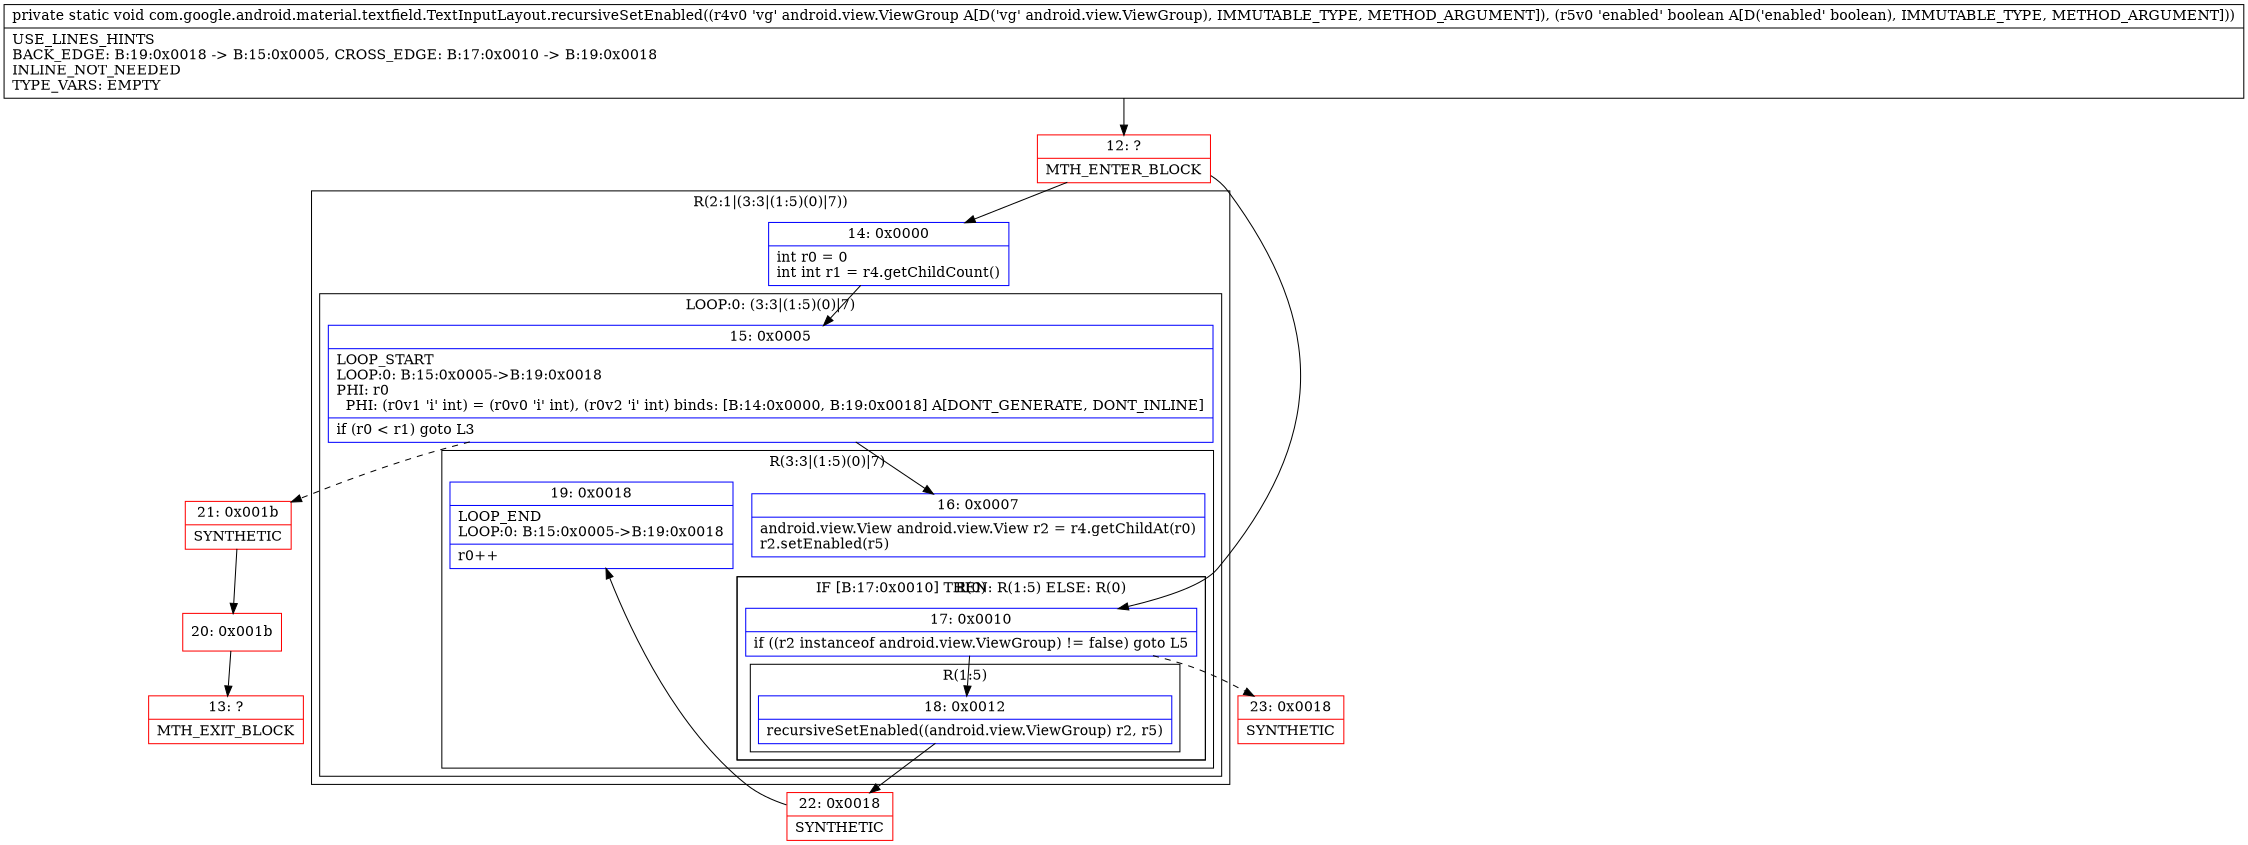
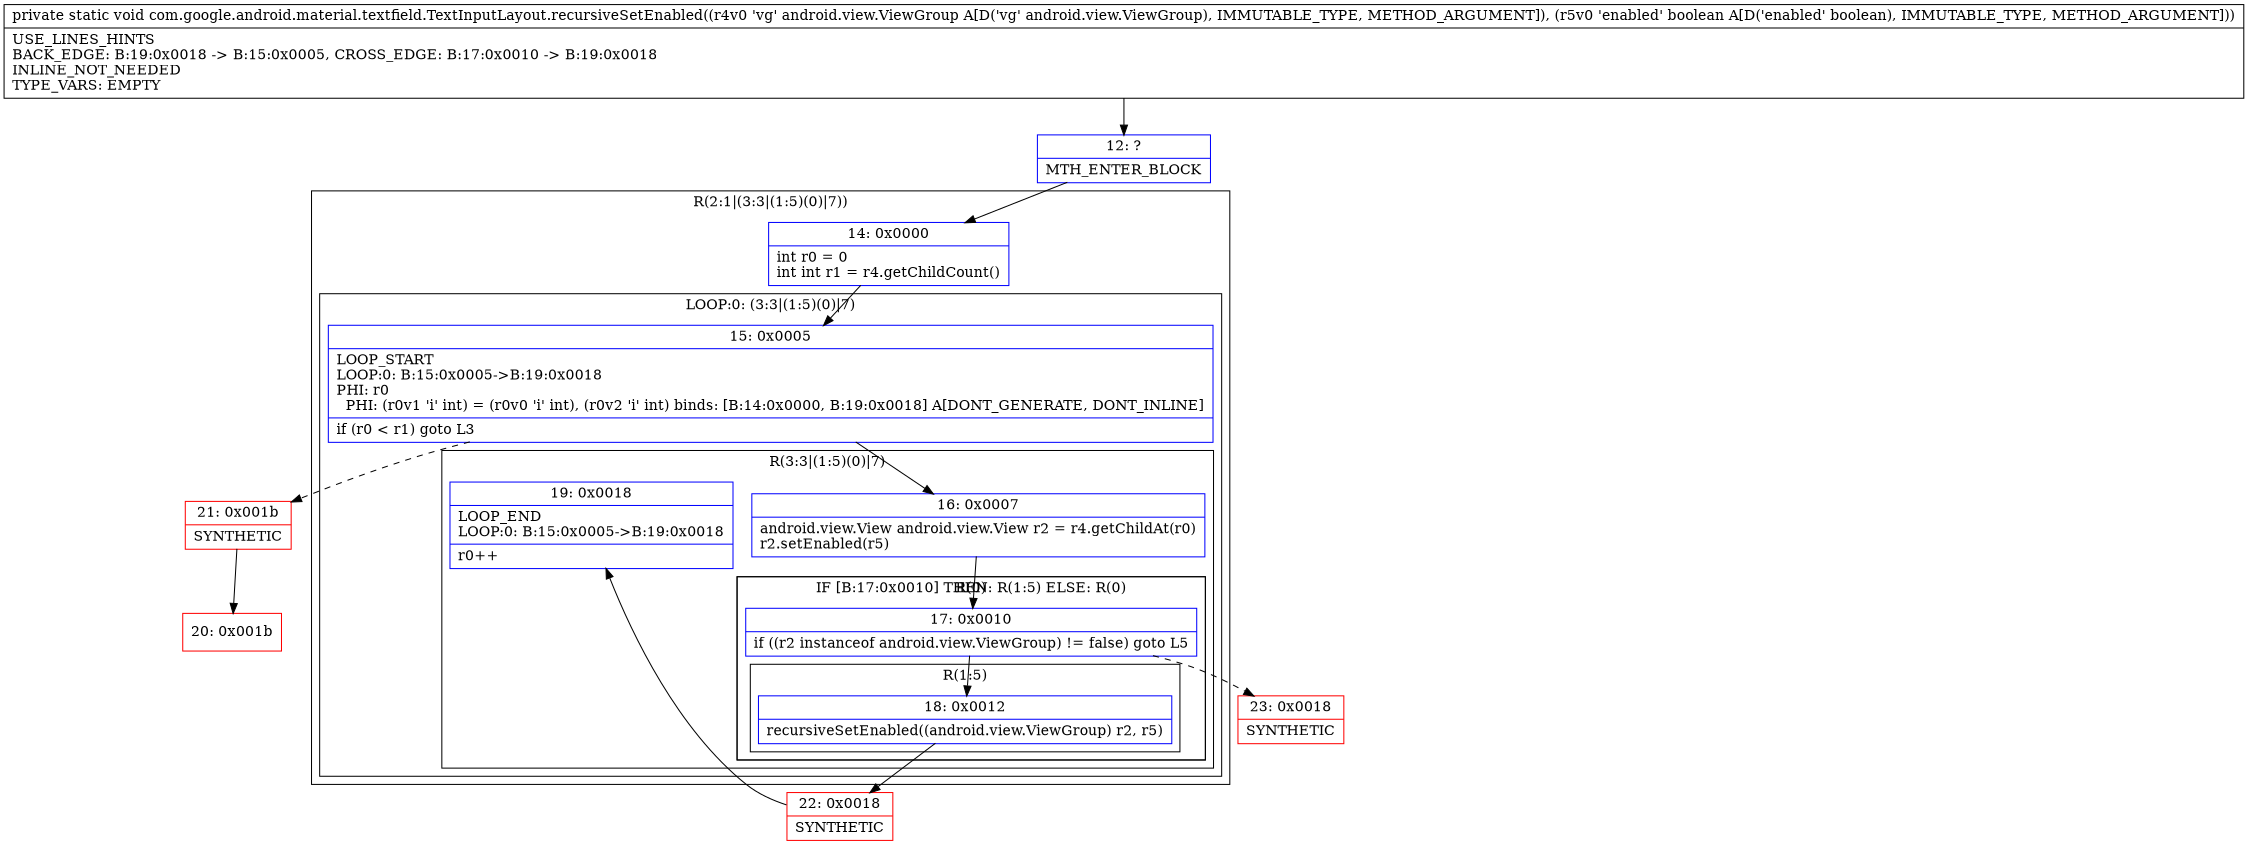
(1124, 159) -> (1124, 159)
(1296, 419) -> (974, 584)
(226, 720) -> none
